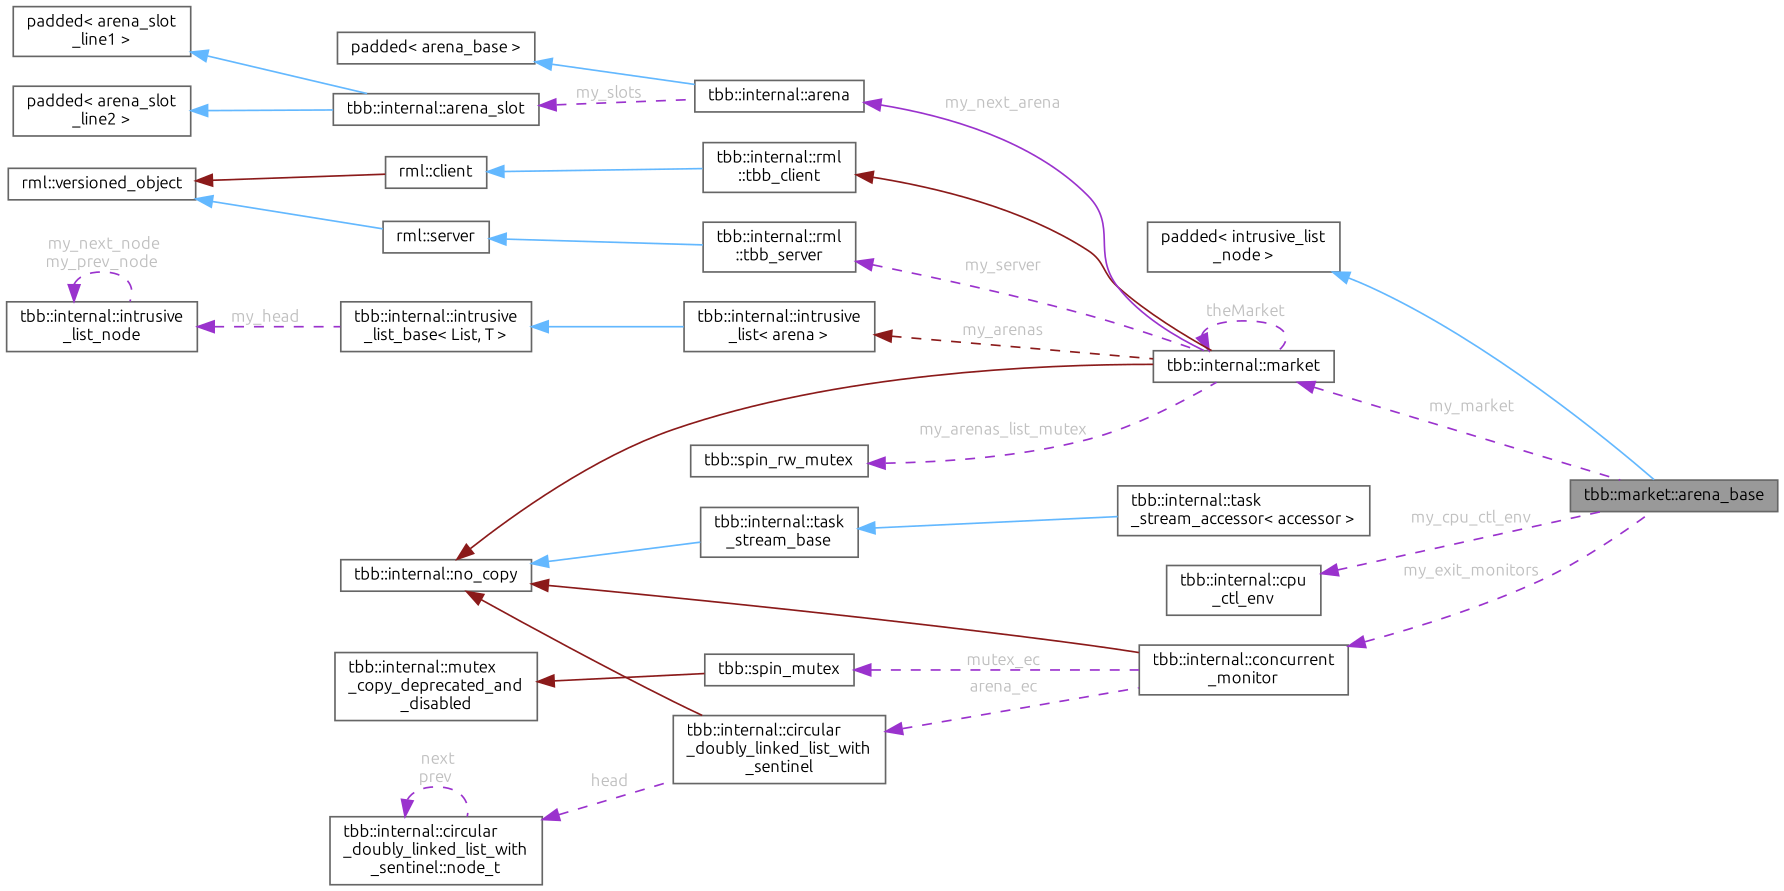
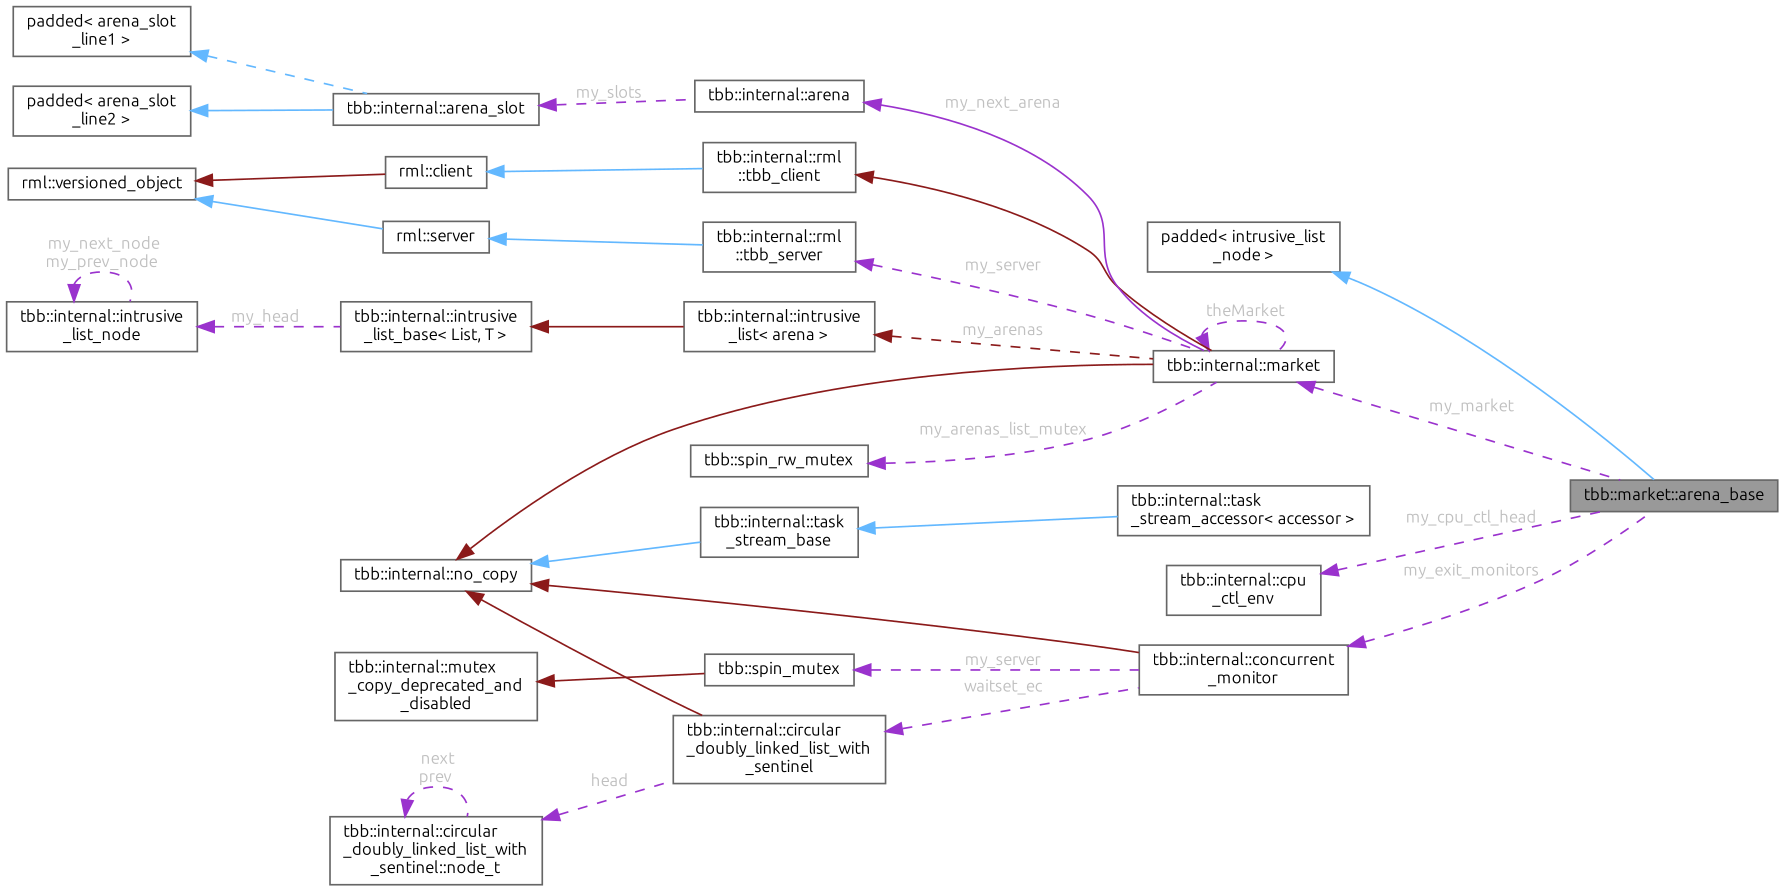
(436, 48) -> none
(287, 75) -> (287, 75)
(616, 327) -> (616, 327)
(1470, 518) -> (1470, 518)
(1002, 661) -> (1002, 661)
(1002, 687) -> (1002, 687)
